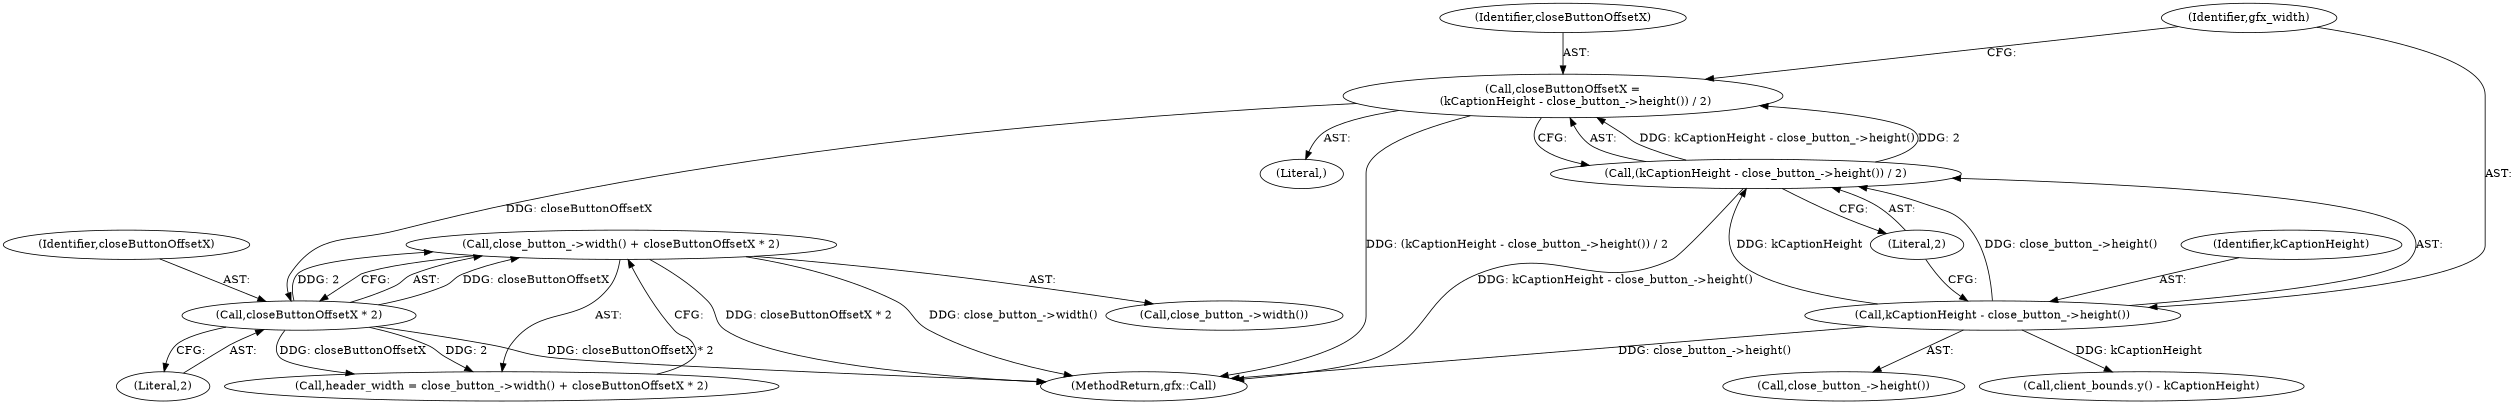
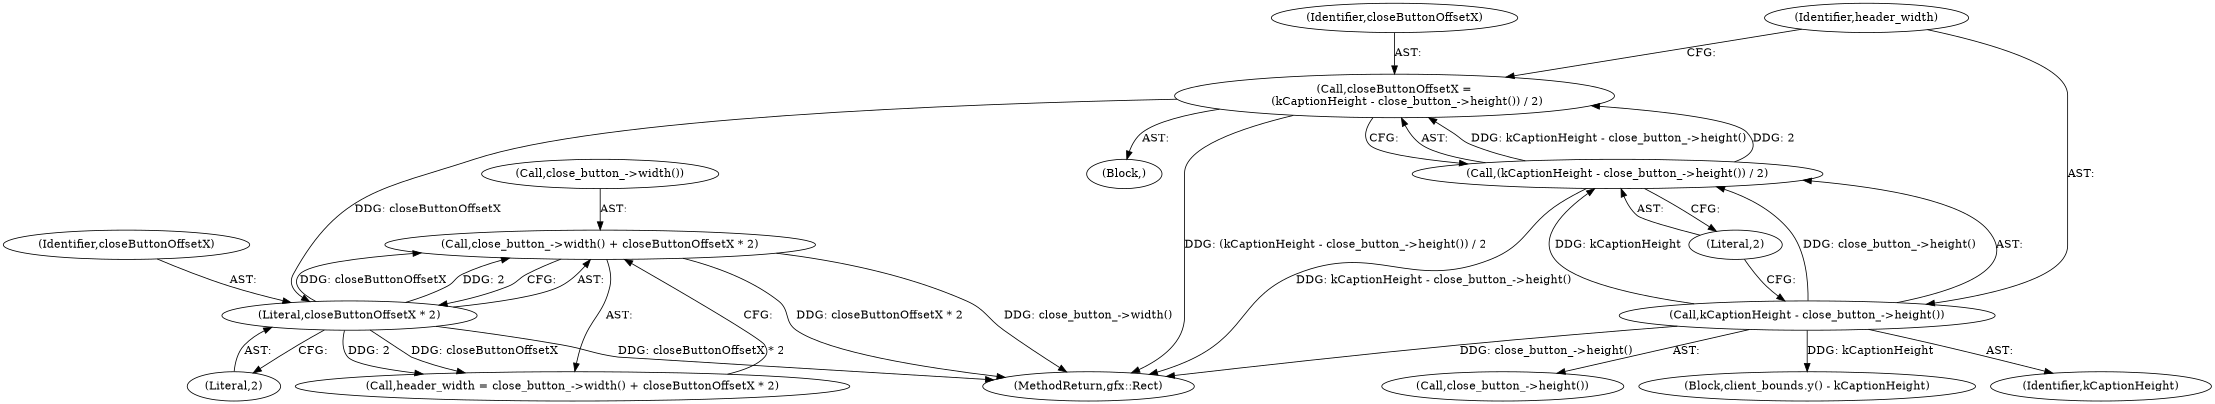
(2249, 18) -> (1867, 18)
(1302, 174) -> (1124, 174)
(950, 276) -> (600, 205)
(2148, 279) -> (1957, 349)
(299, 316) -> (350, 316)
(1144, 386) -> (1088, 386)
(2142, 386) -> (1807, 386)
